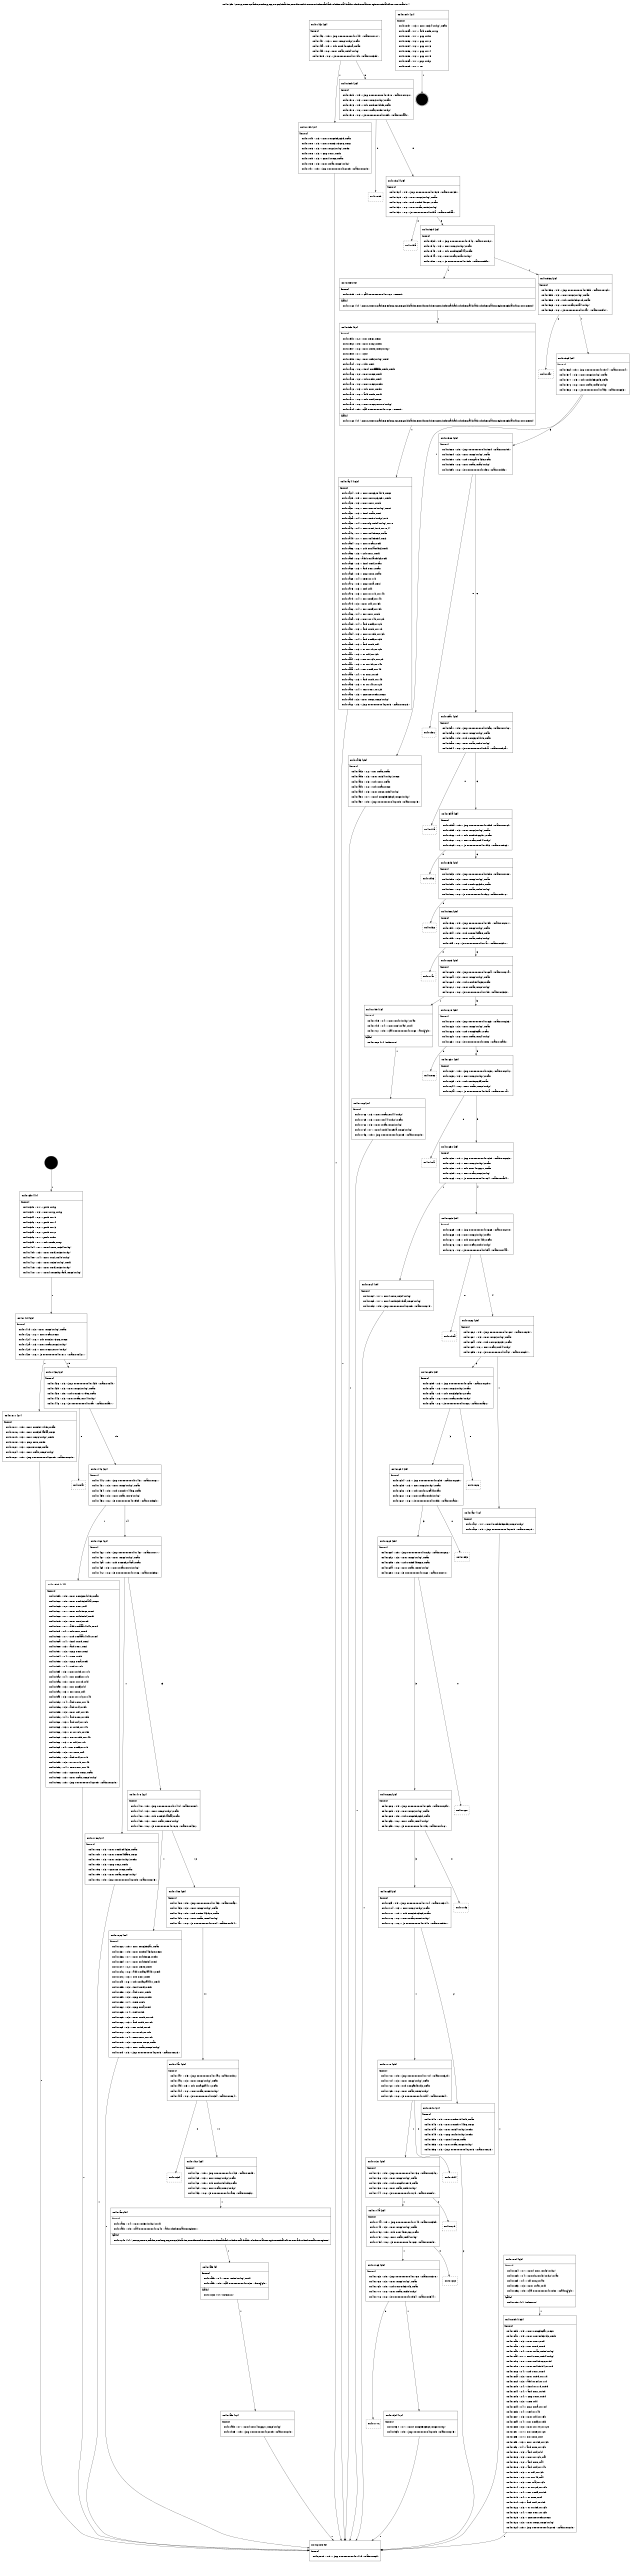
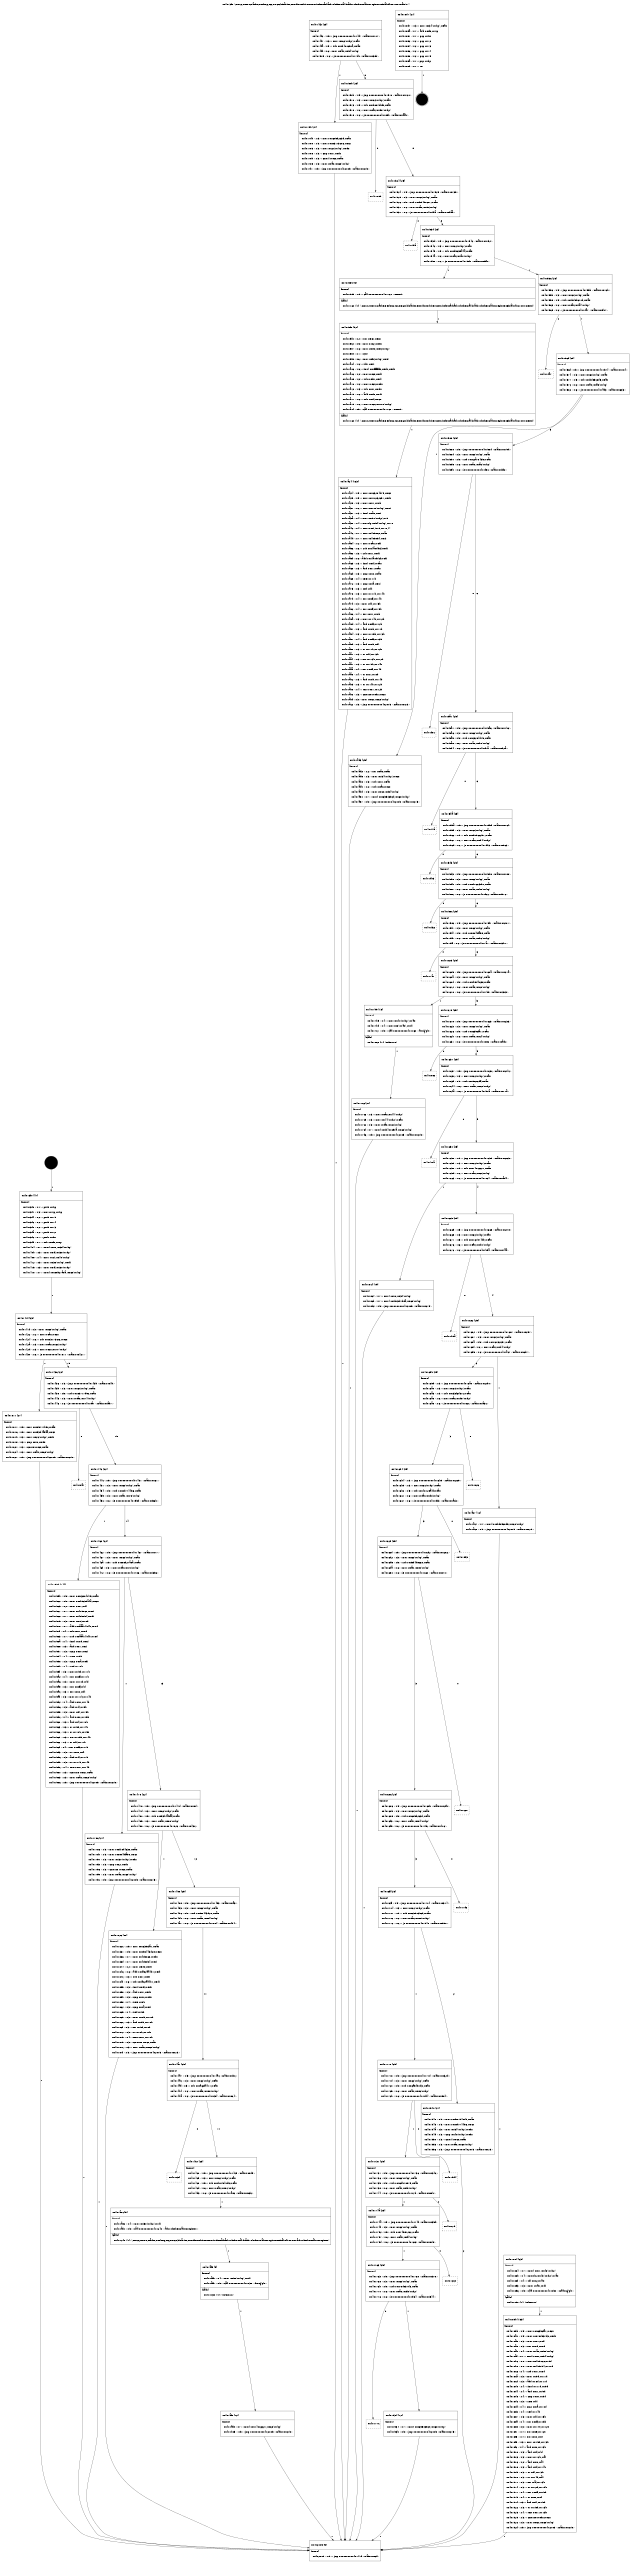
none -> (476, 902)
